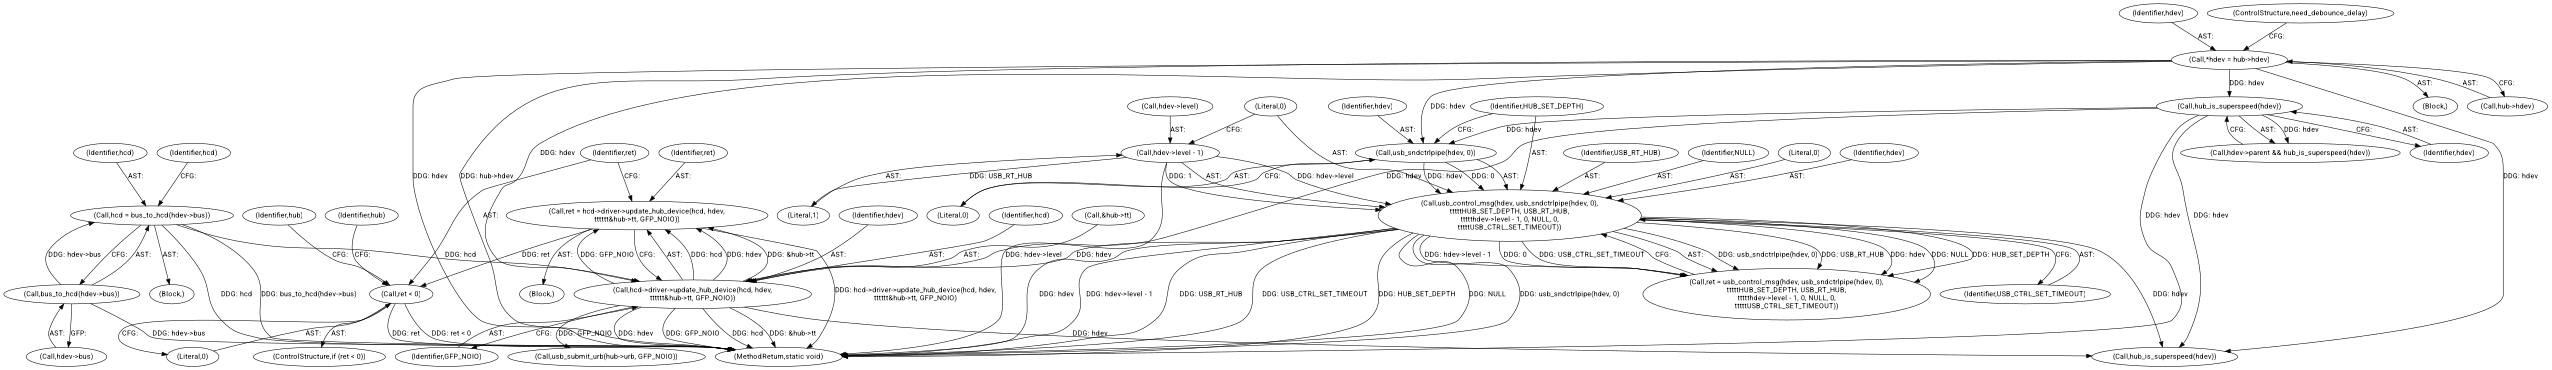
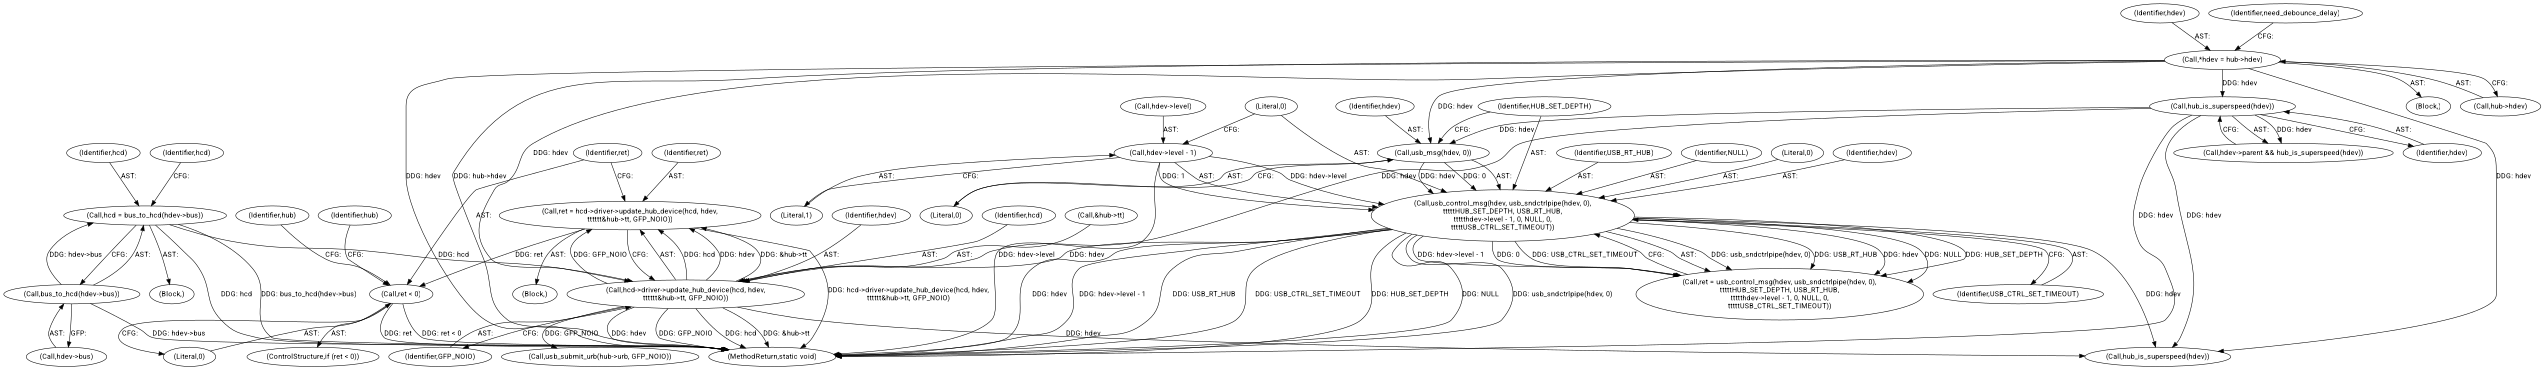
(2301, 13) -> (2286, 13)
(1426, 153) -> (1433, 153)
(1001, 176) -> (972, 176)
